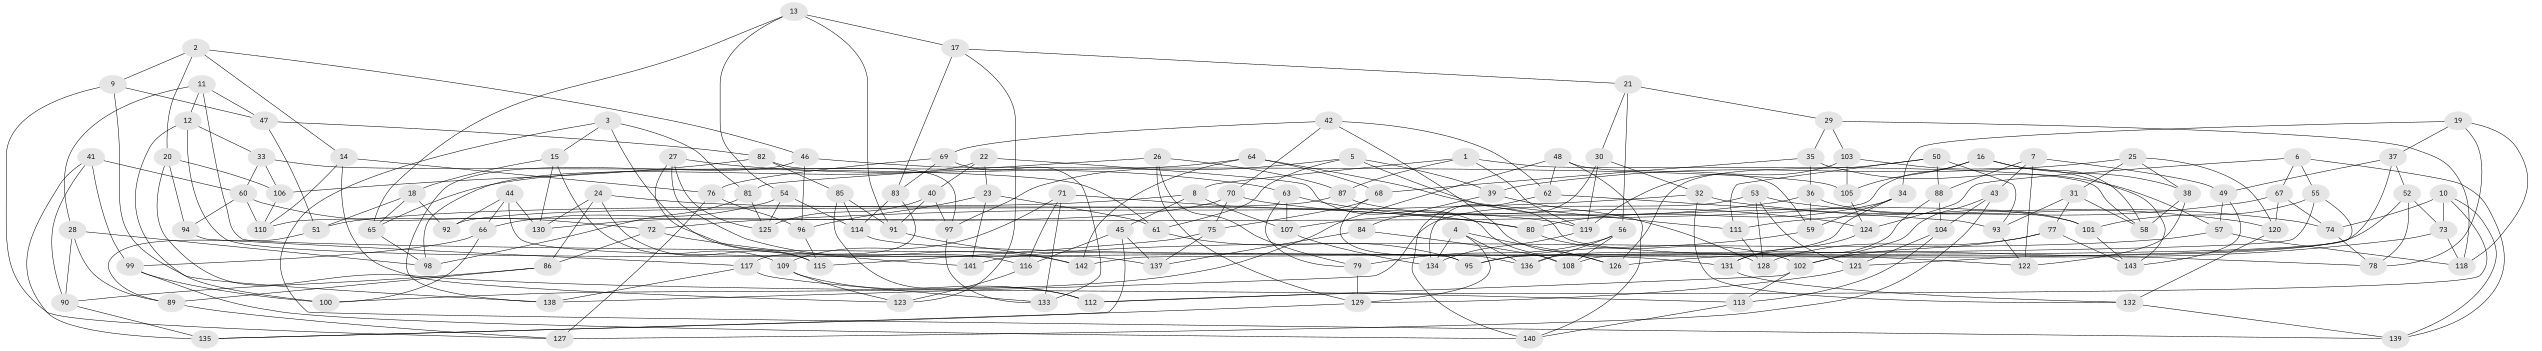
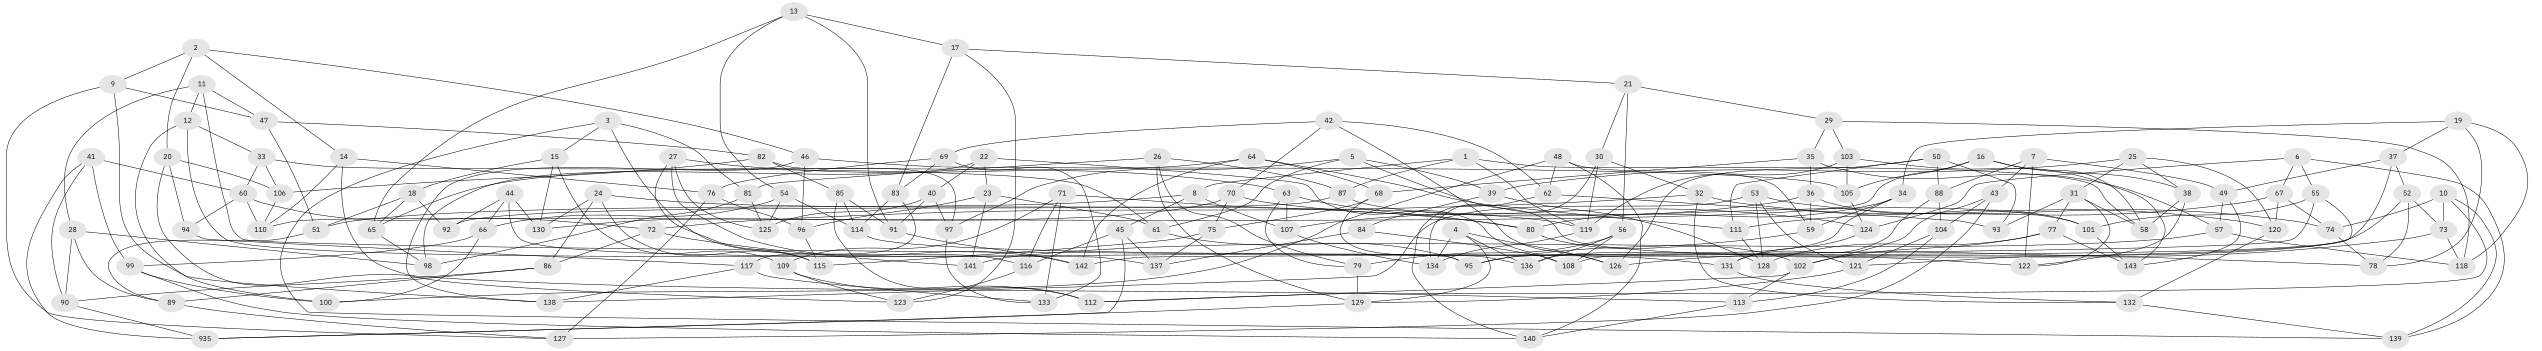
(2011, 248) -> (2109, 236)
(205, 339) -> (205, 339)
